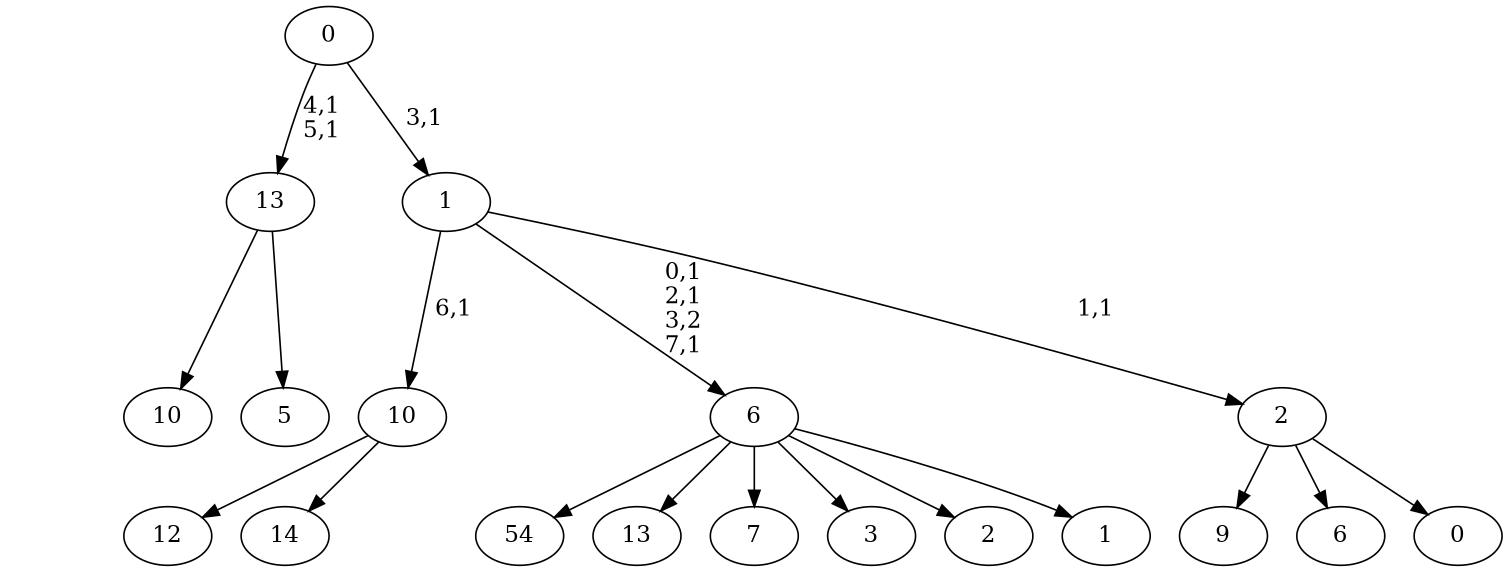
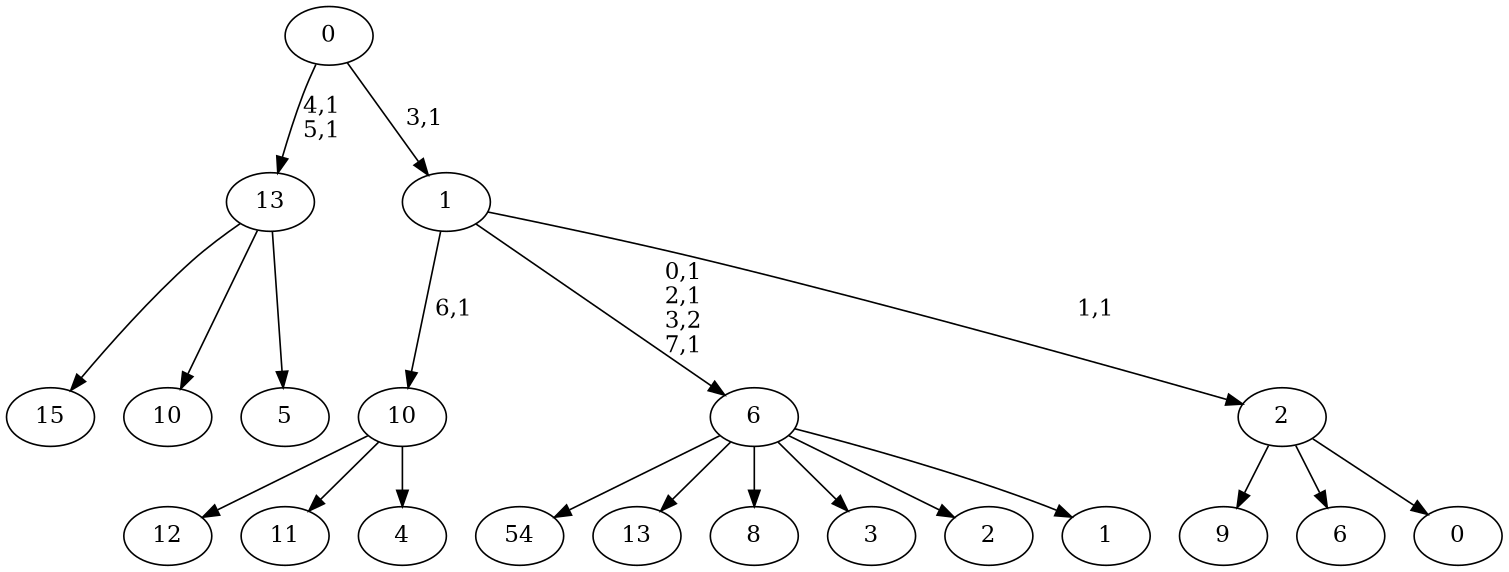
none -> (51, 417)
(285, 536) -> (285, 536)
none -> (402, 536)
(754, 536) -> (754, 536)
